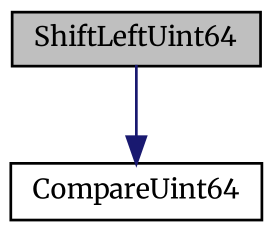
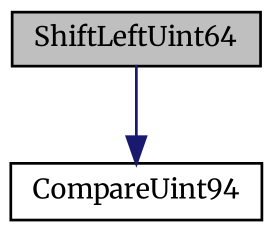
(136, 192) -> (136, 192)
